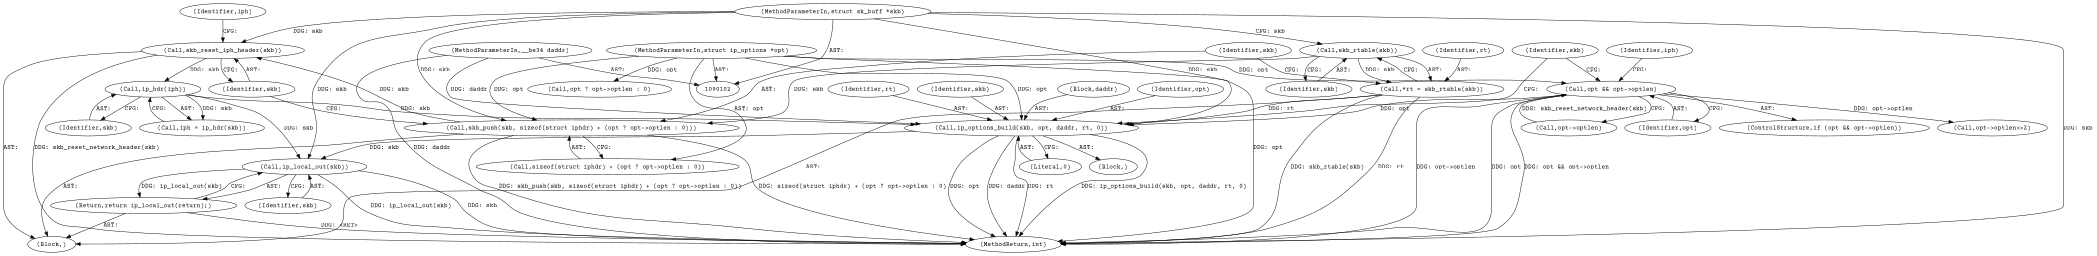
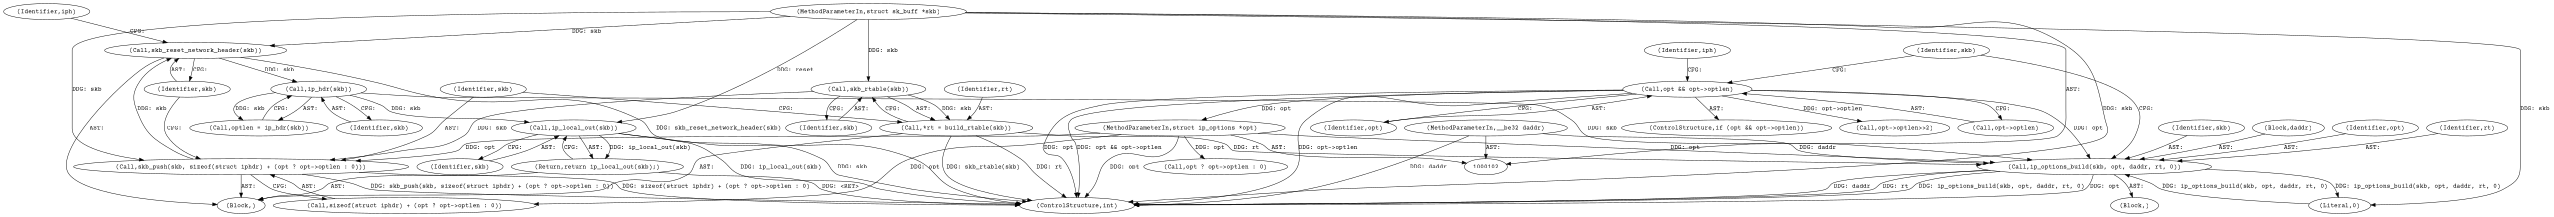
(1270, 31) -> (883, 50)
(223, 50) -> (196, 50)
(510, 50) -> (1486, 128)
(1098, 57) -> (1973, 28)
(1213, 65) -> (1414, 95)
(153, 89) -> (319, 89)
(332, 89) -> (796, 70)
(718, 89) -> (1486, 167)
(1432, 89) -> (956, 128)
(749, 109) -> (925, 167)
(1585, 109) -> (1920, 109)
(202, 128) -> (259, 128)
(620, 137) -> none
(1029, 147) -> (2245, 186)
(1054, 147) -> (2418, 186)
(144, 206) -> (597, 167)
(1013, 244) -> (1077, 206)
